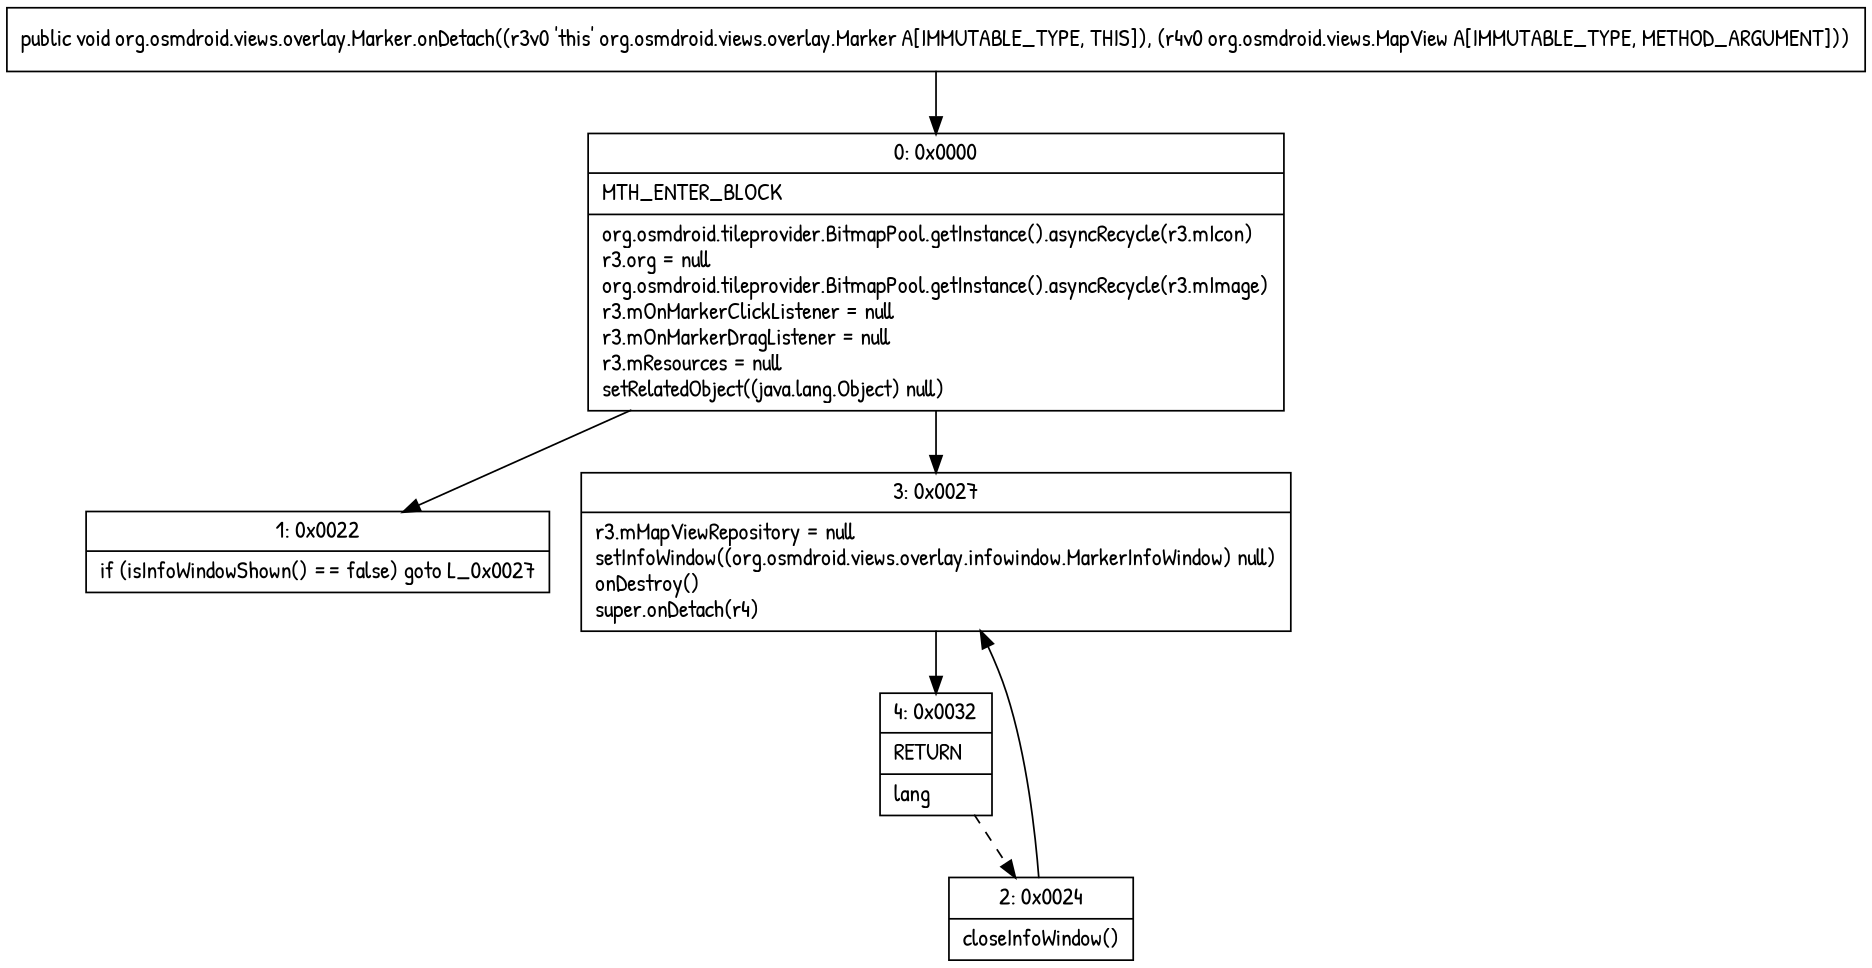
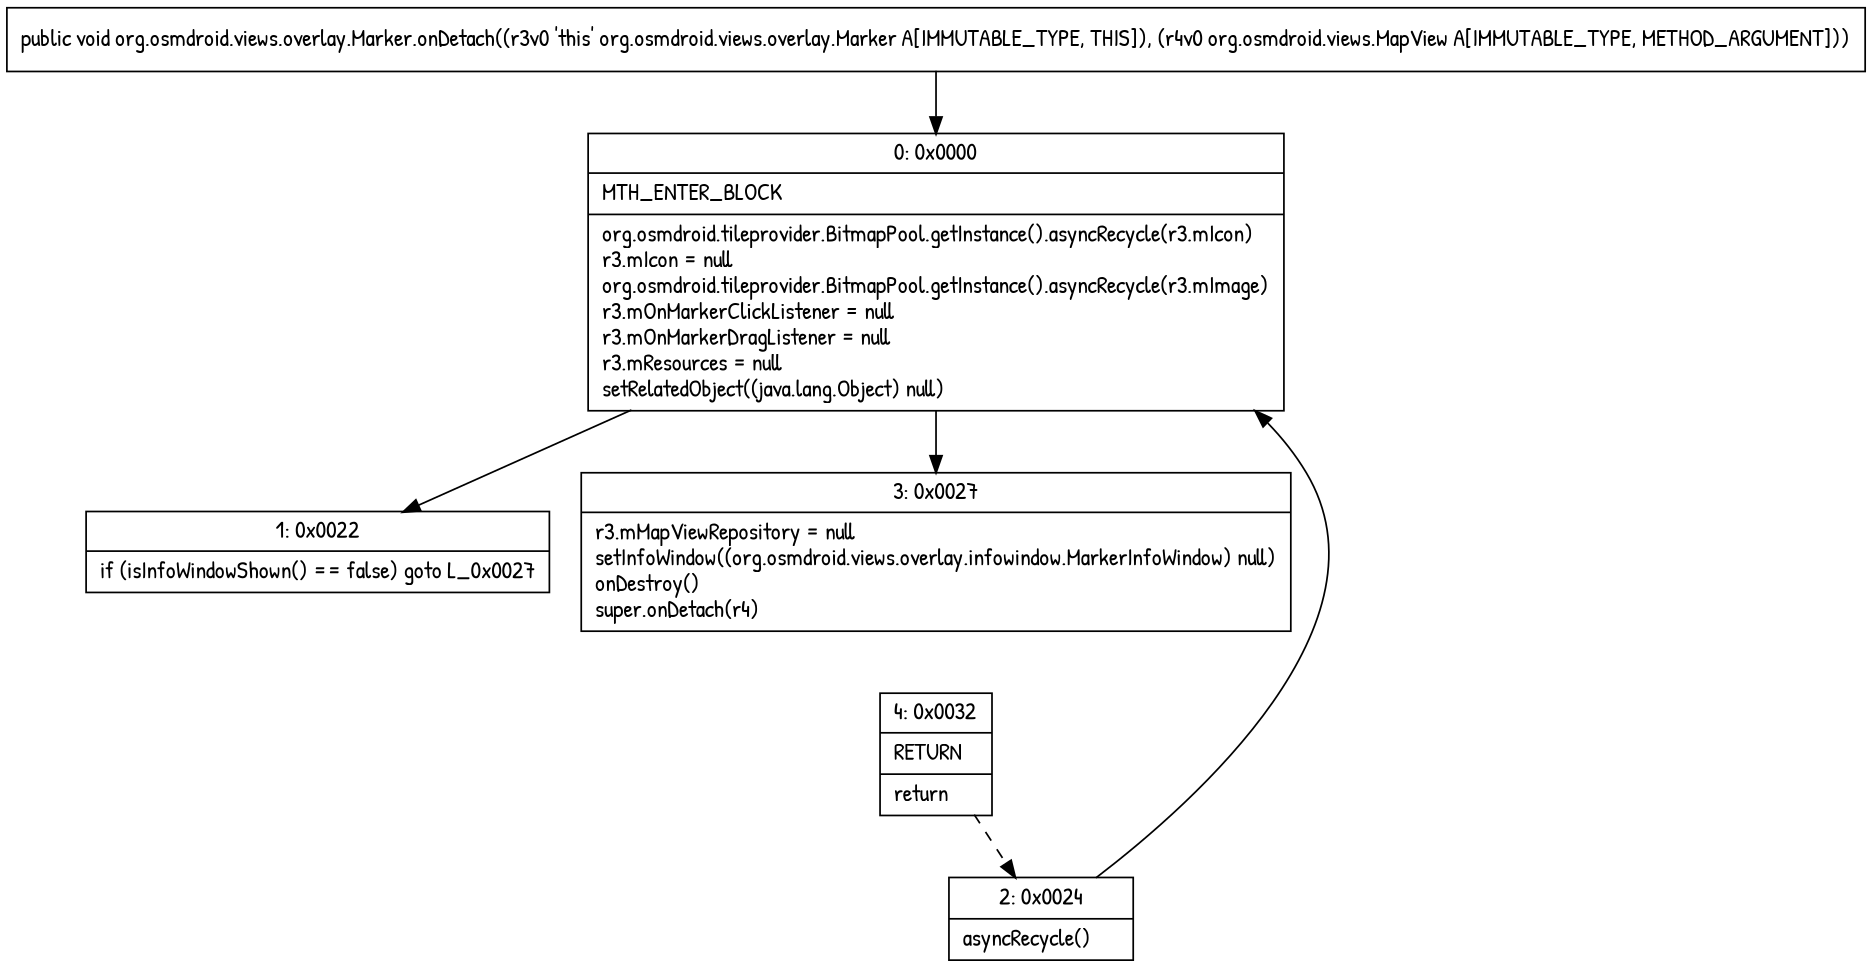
(657, 260) -> (667, 260)
(936, 654) -> none
(1023, 760) -> (1288, 677)
(913, 794) -> (921, 794)
(1041, 939) -> (1027, 939)
